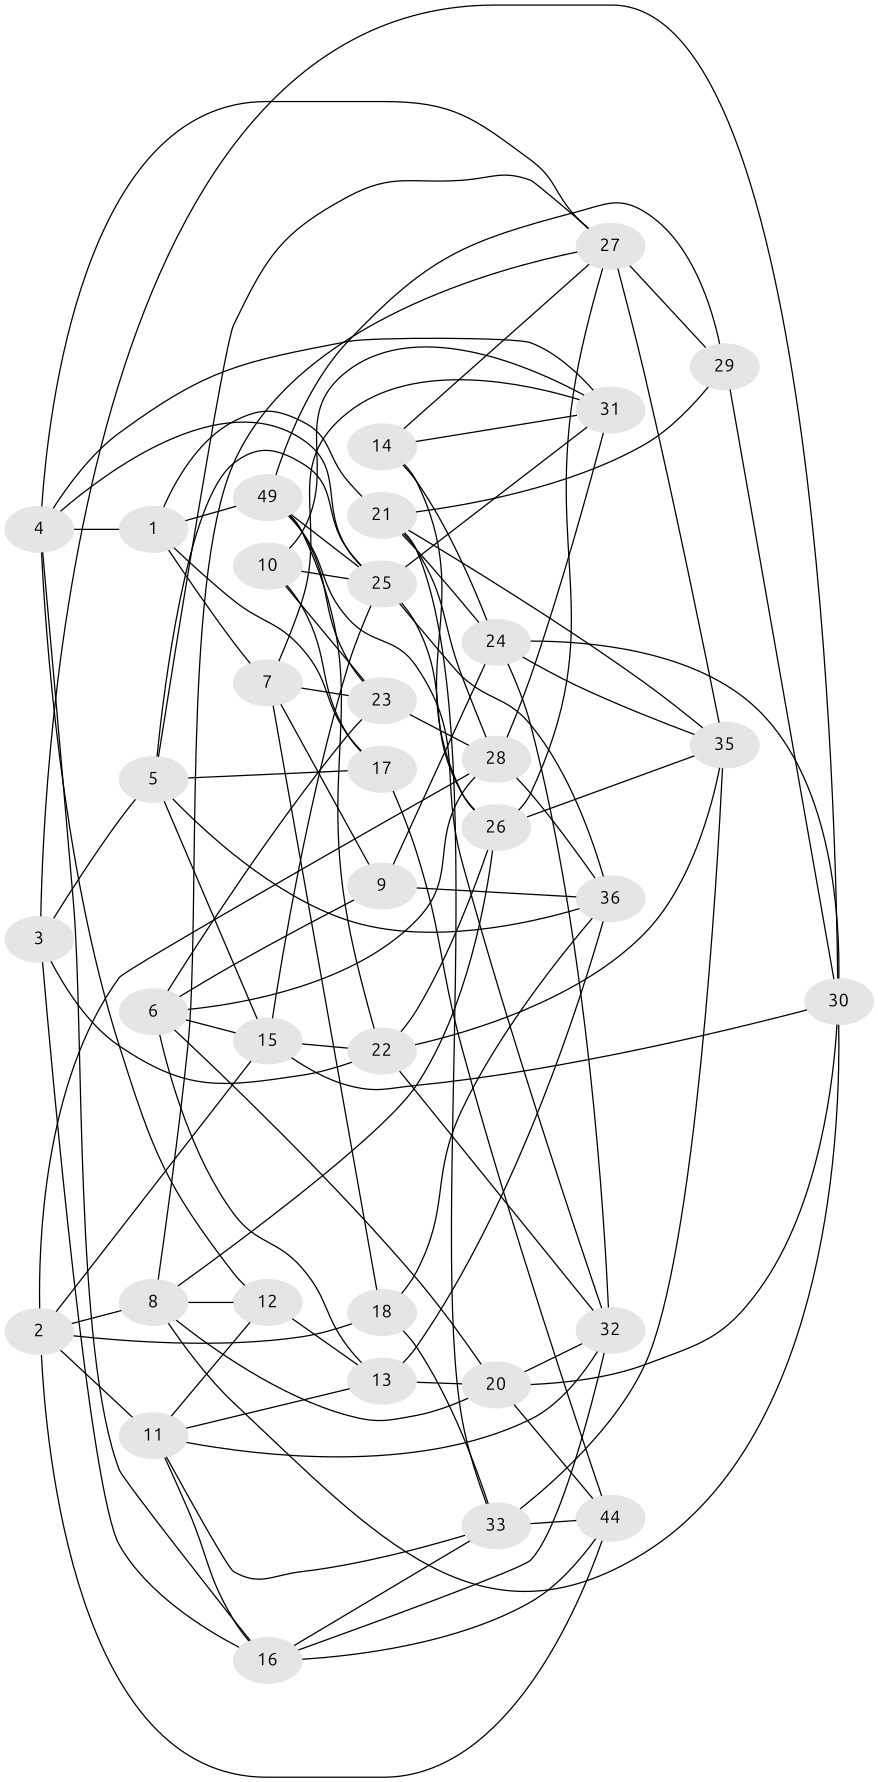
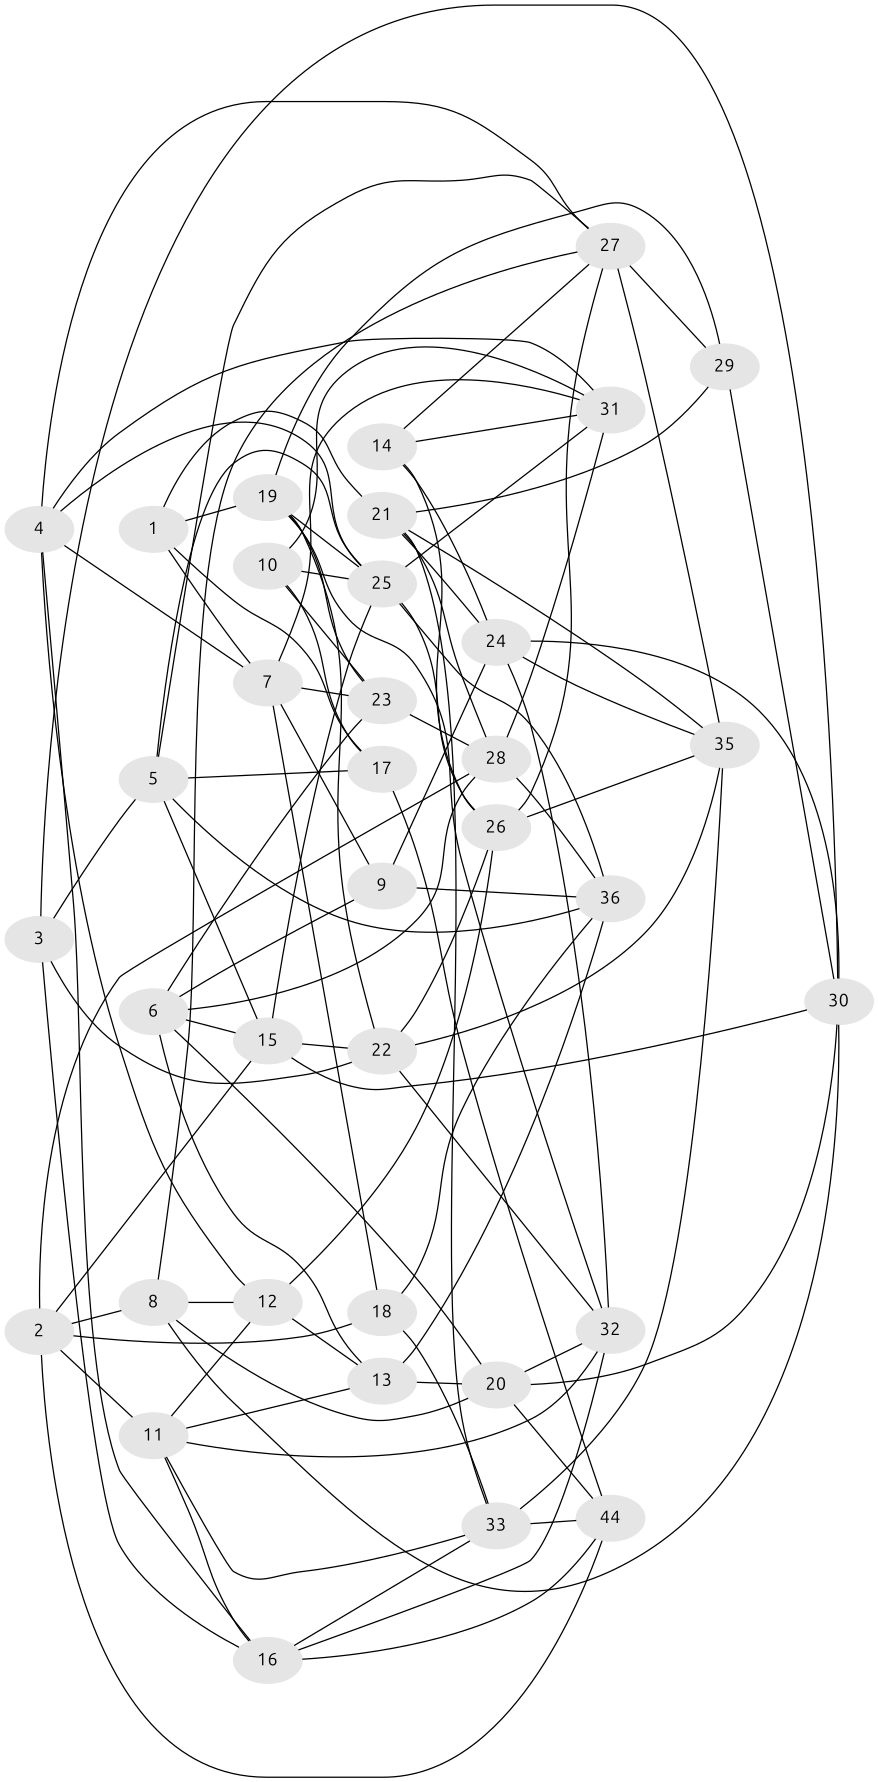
(268, 498) -> (268, 498)
(97, 529) -> (154, 606)
(396, 1110) -> (443, 1065)
